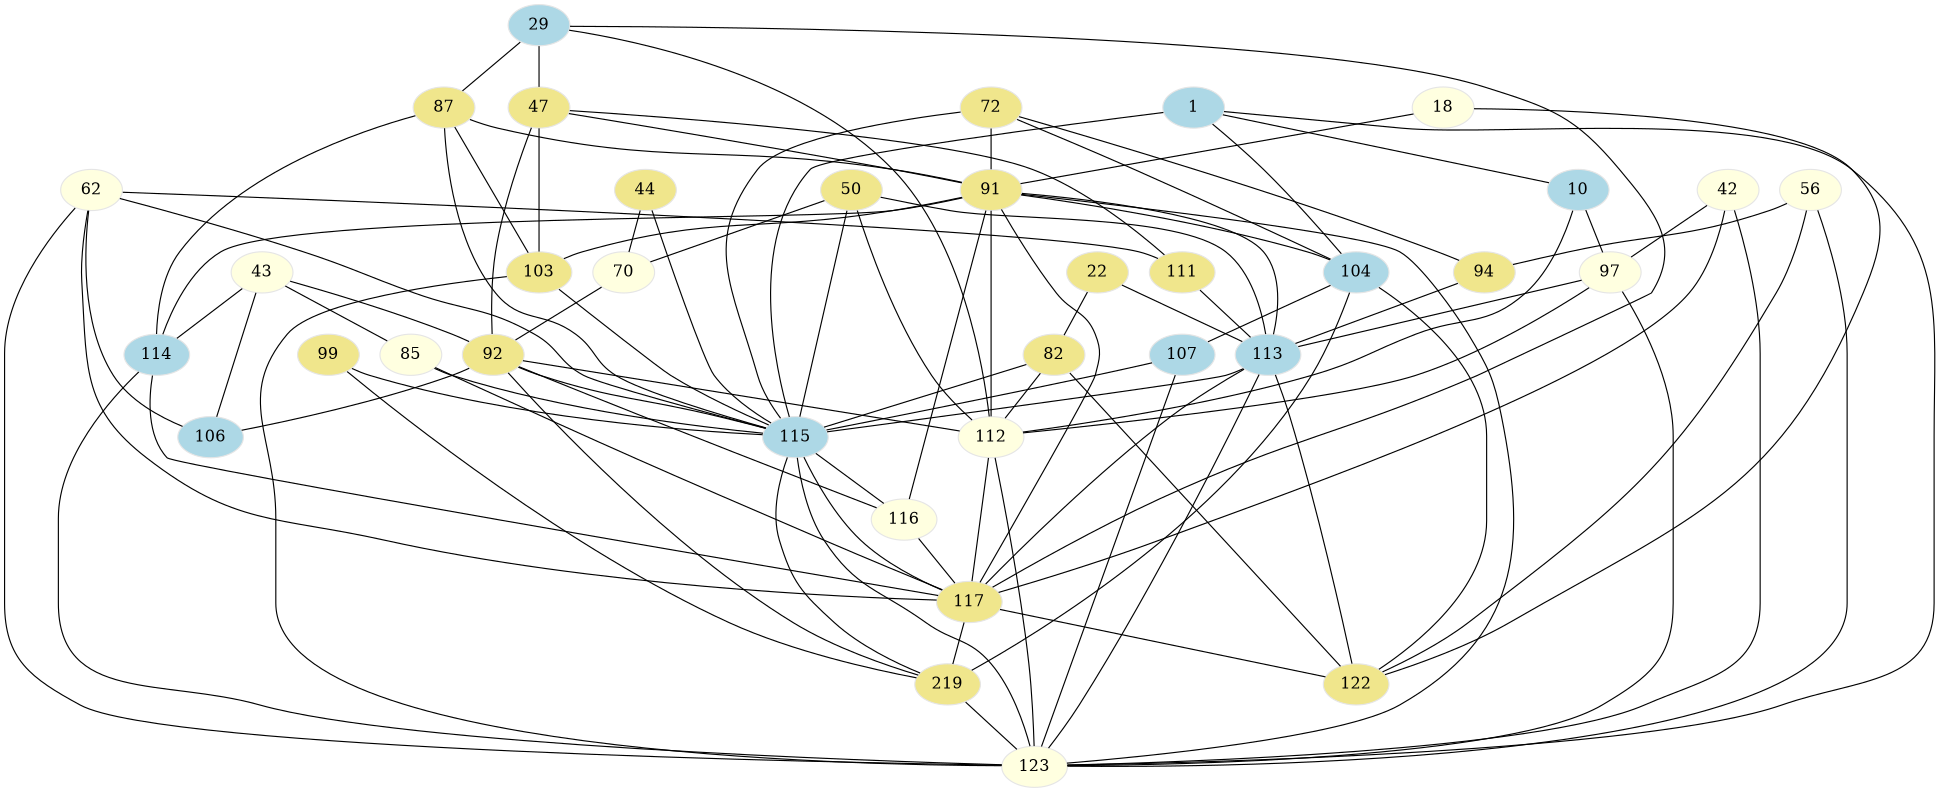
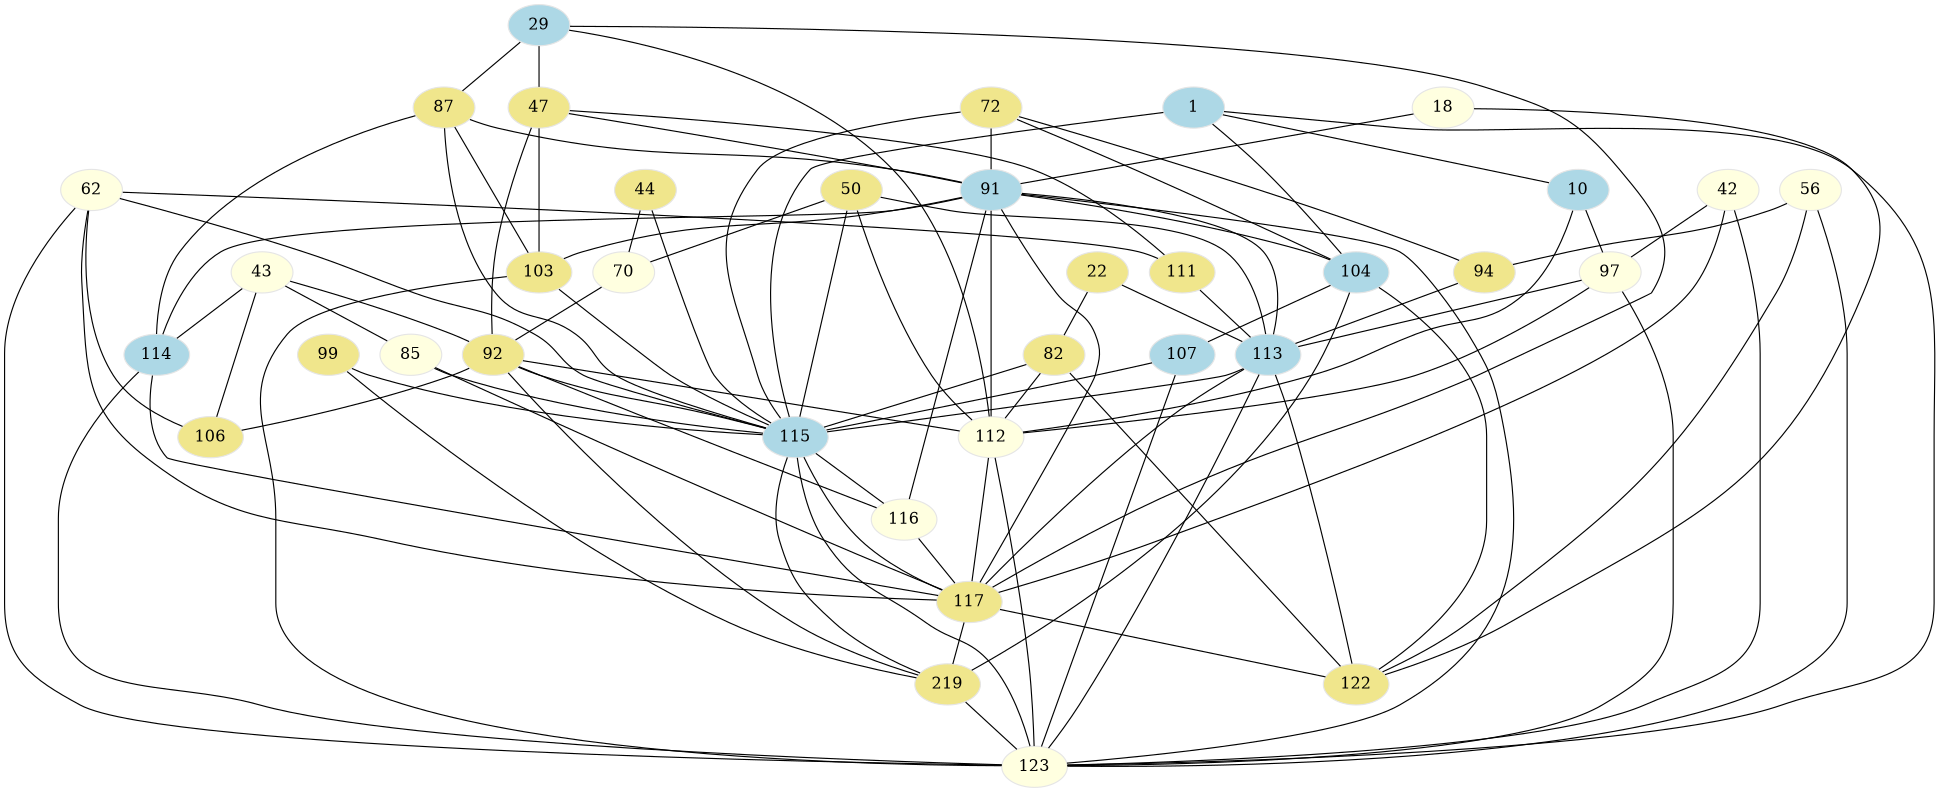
(991, 190) -> (991, 190)
(211, 437) -> (211, 437)
